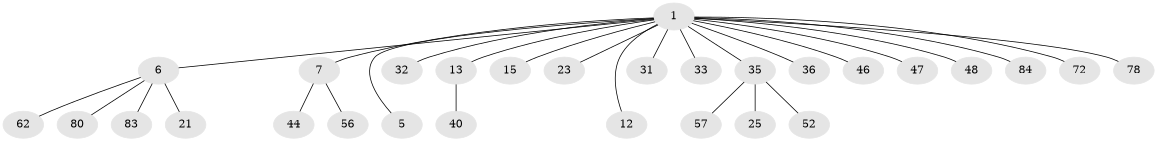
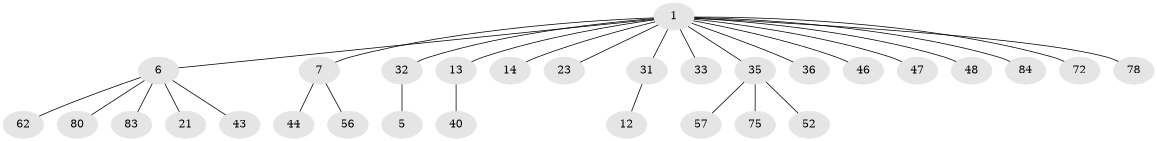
(481, 33) -> (402, 98)
(619, 59) -> (637, 98)
(510, 71) -> (510, 71)
none -> (240, 125)
(755, 125) -> (755, 125)
